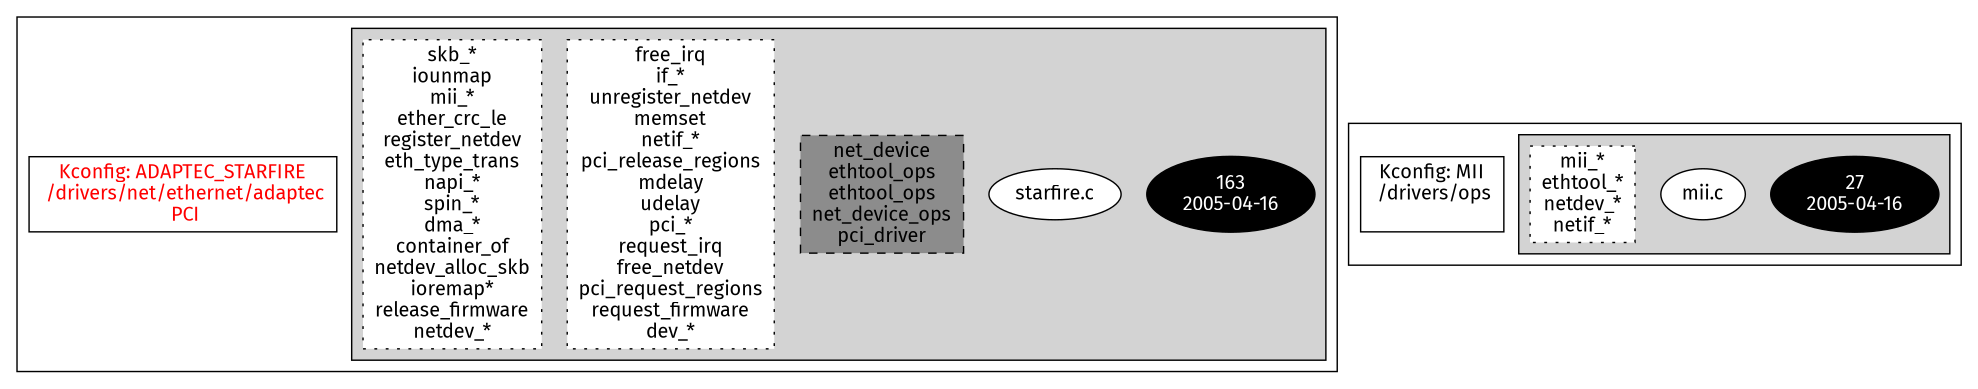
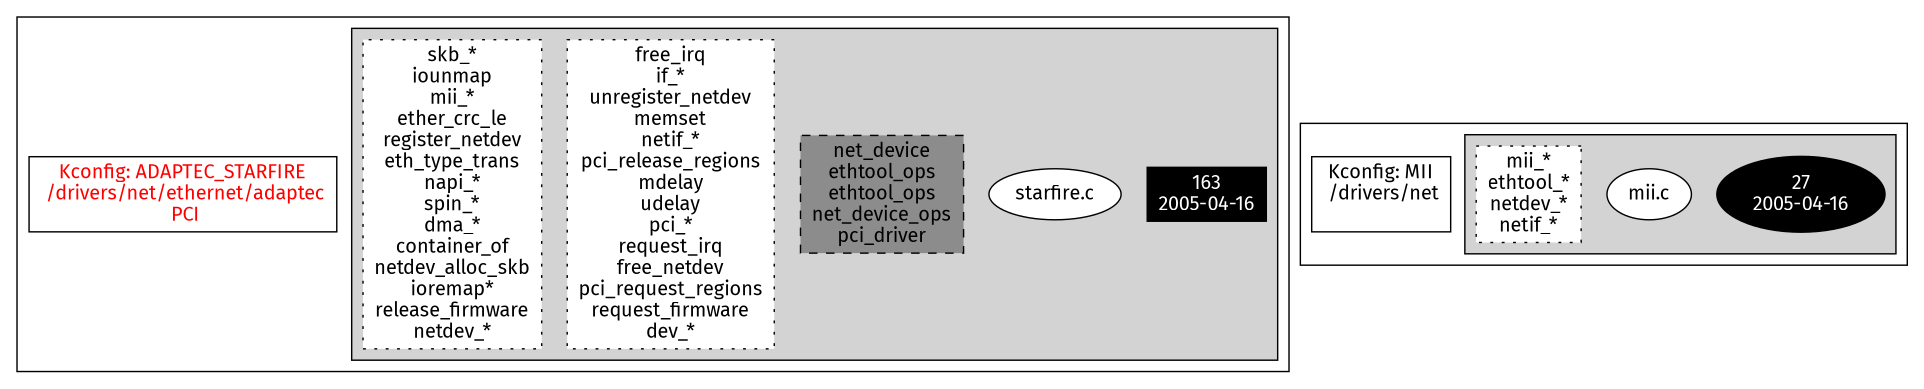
(1231, 194) -> (1207, 194)
(1432, 194) -> (1381, 194)
